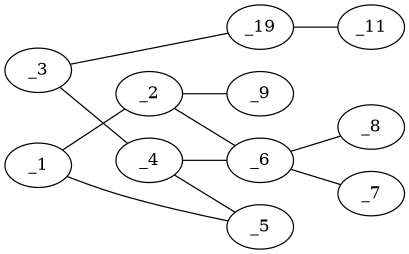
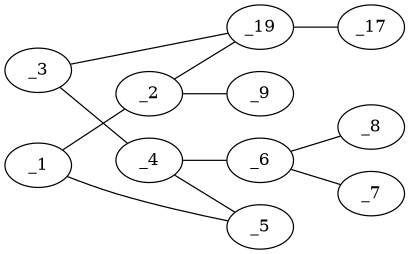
(371, 27) -> (371, 27)
(205, 127) -> (205, 60)
